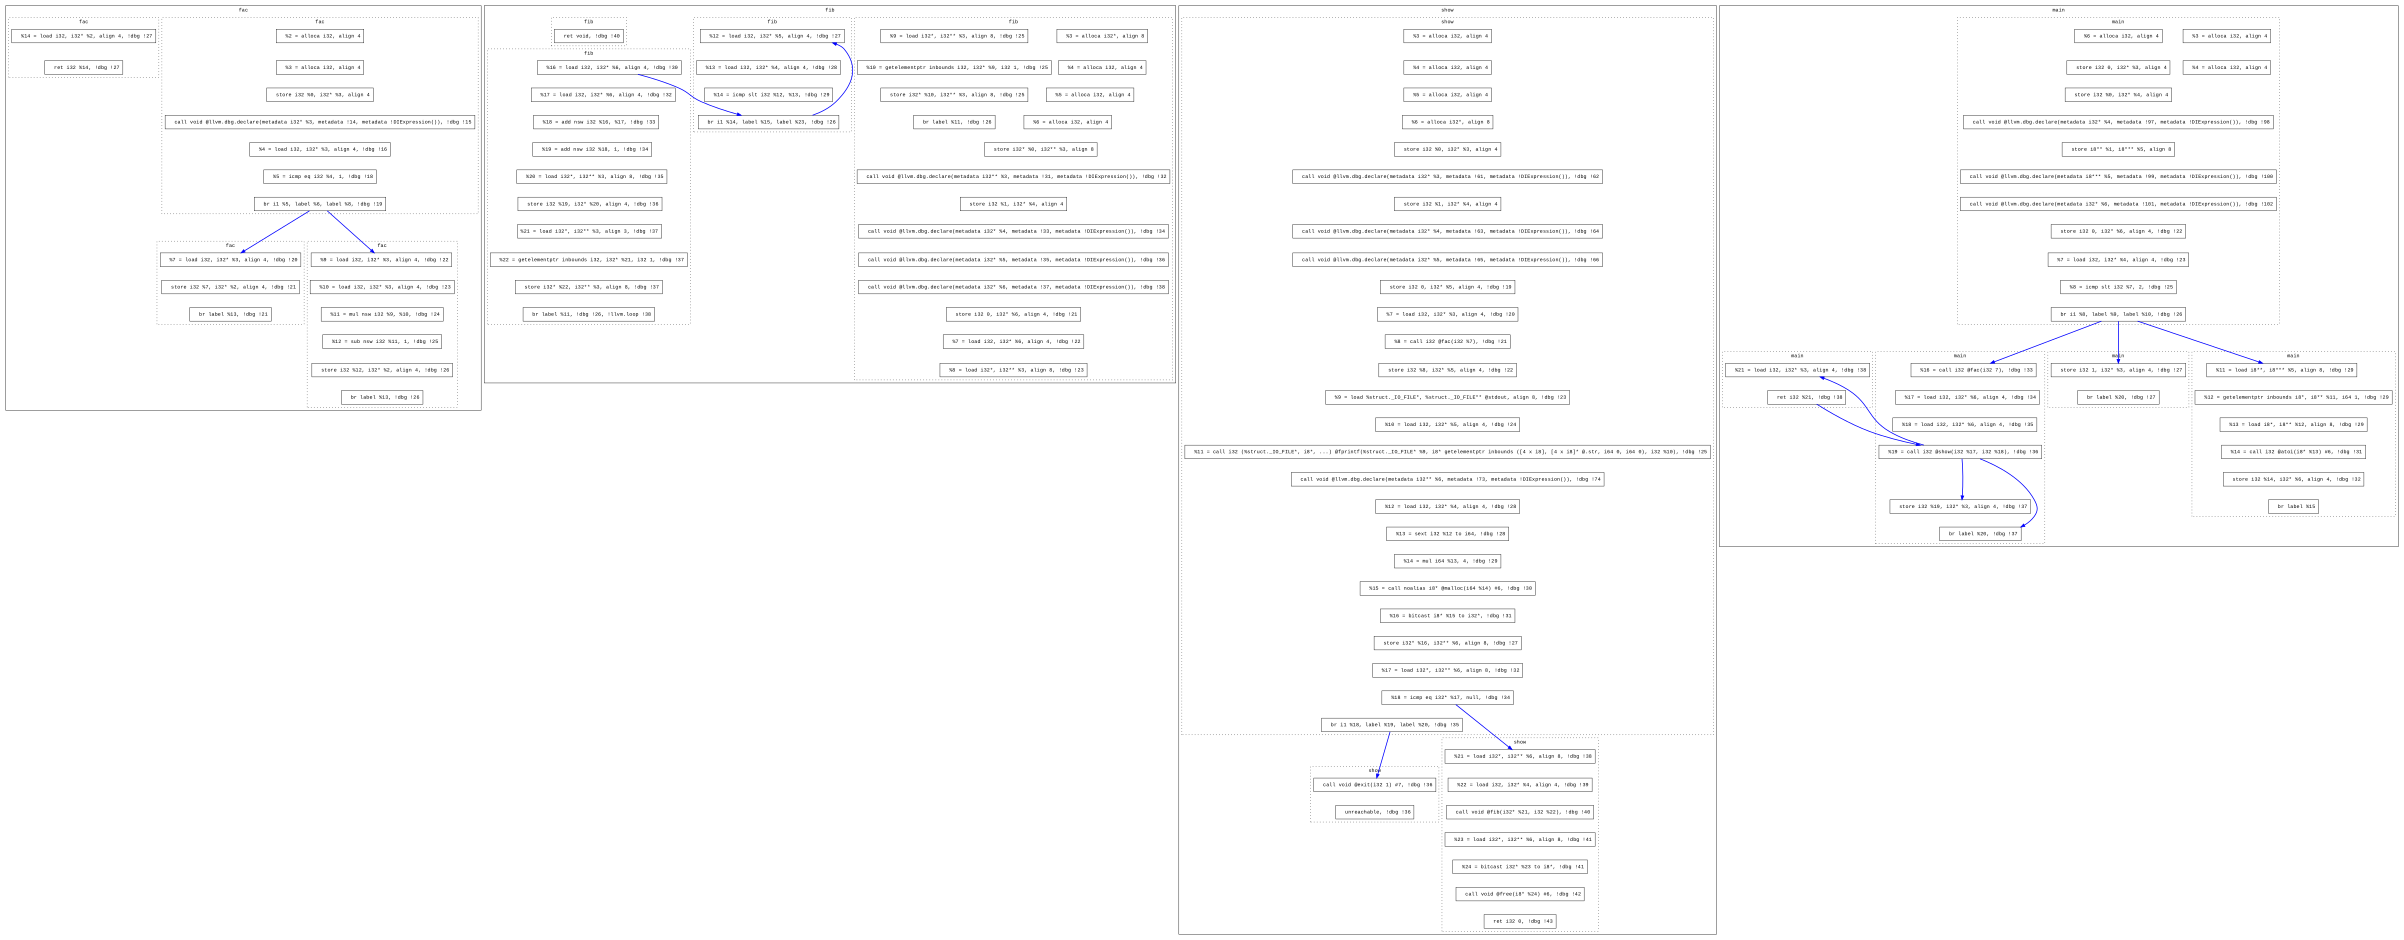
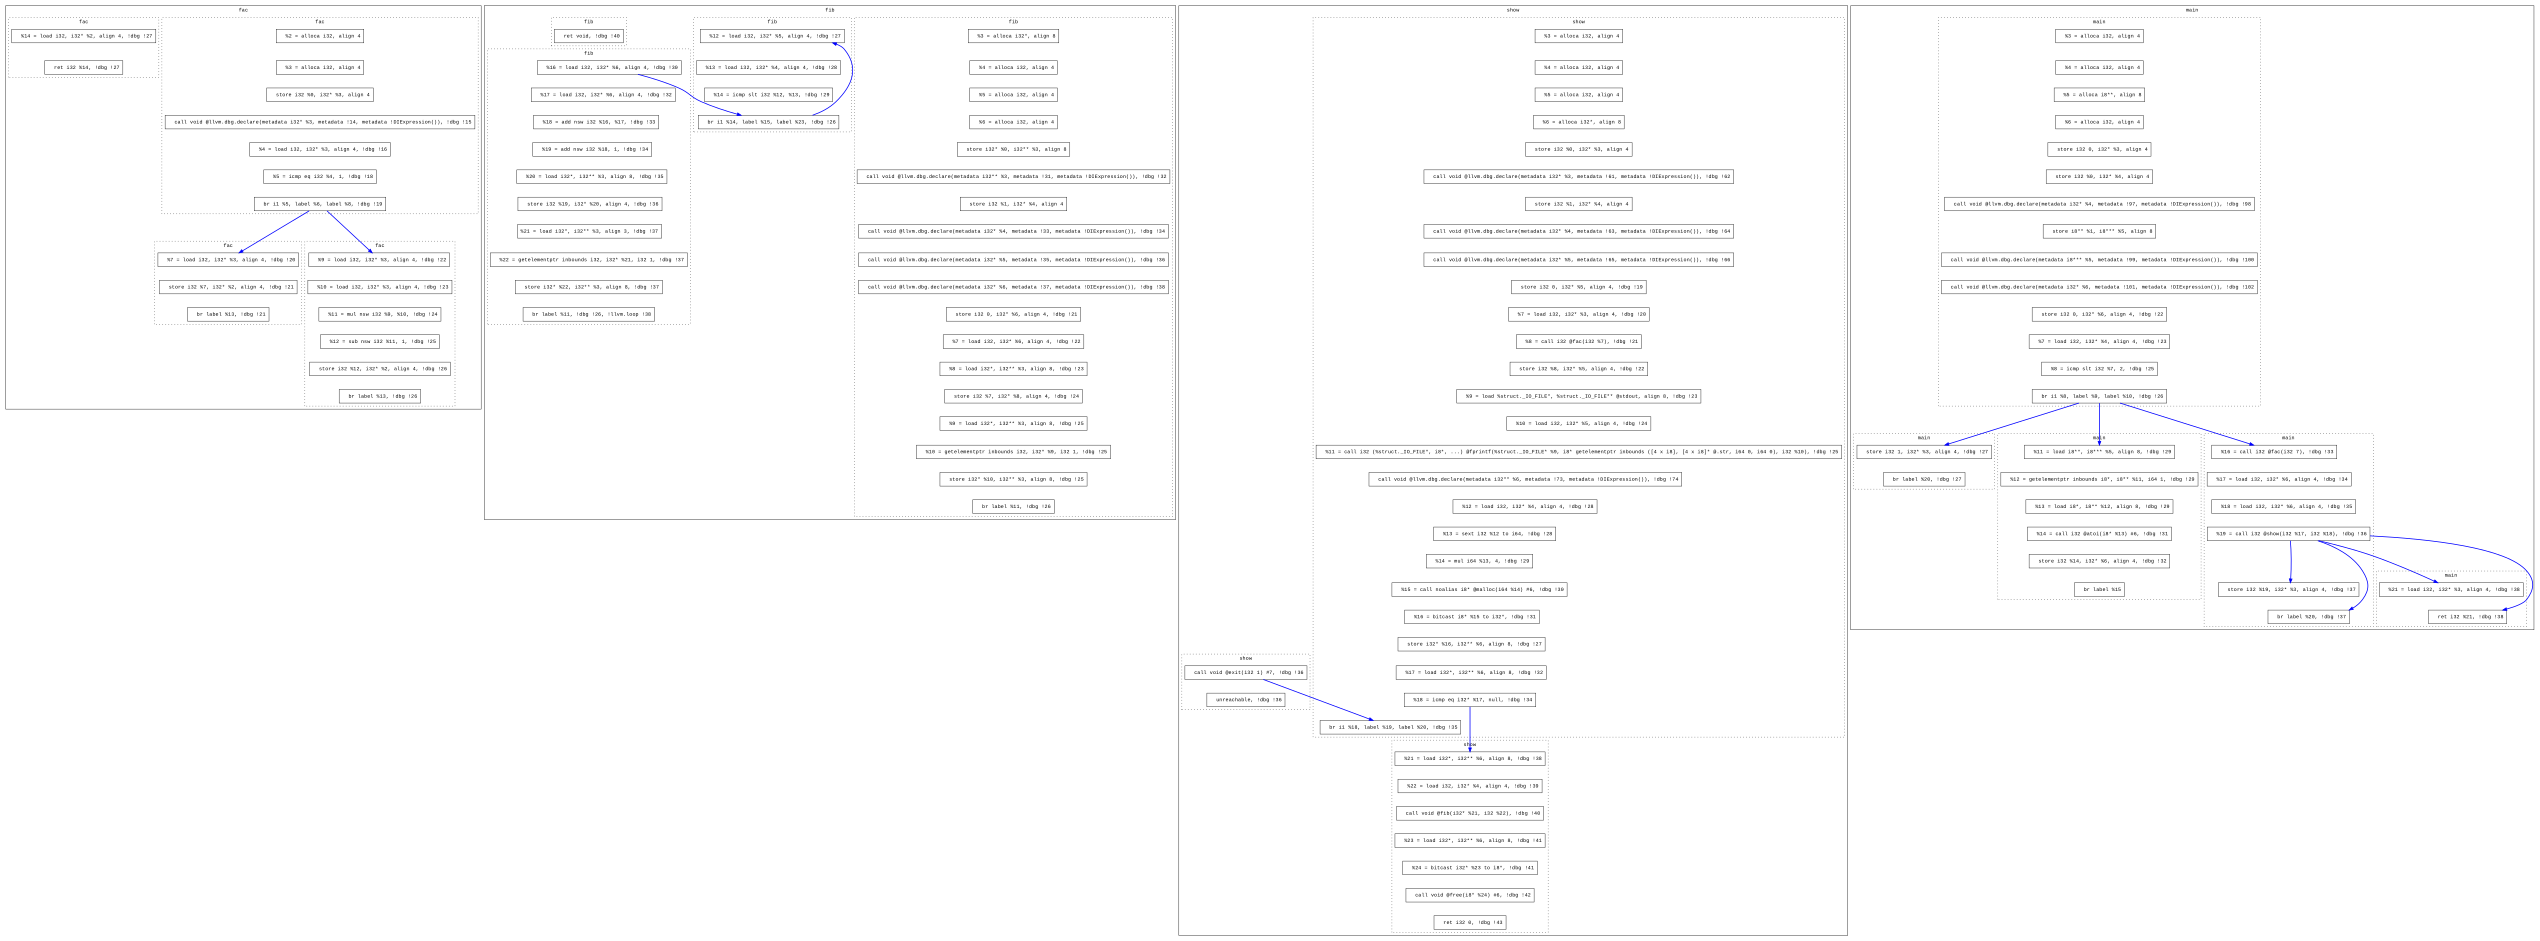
none -> (2099, 95)
none -> (1014, 396)
(1864, 429) -> (2478, 549)
(1384, 753) -> (1316, 699)
